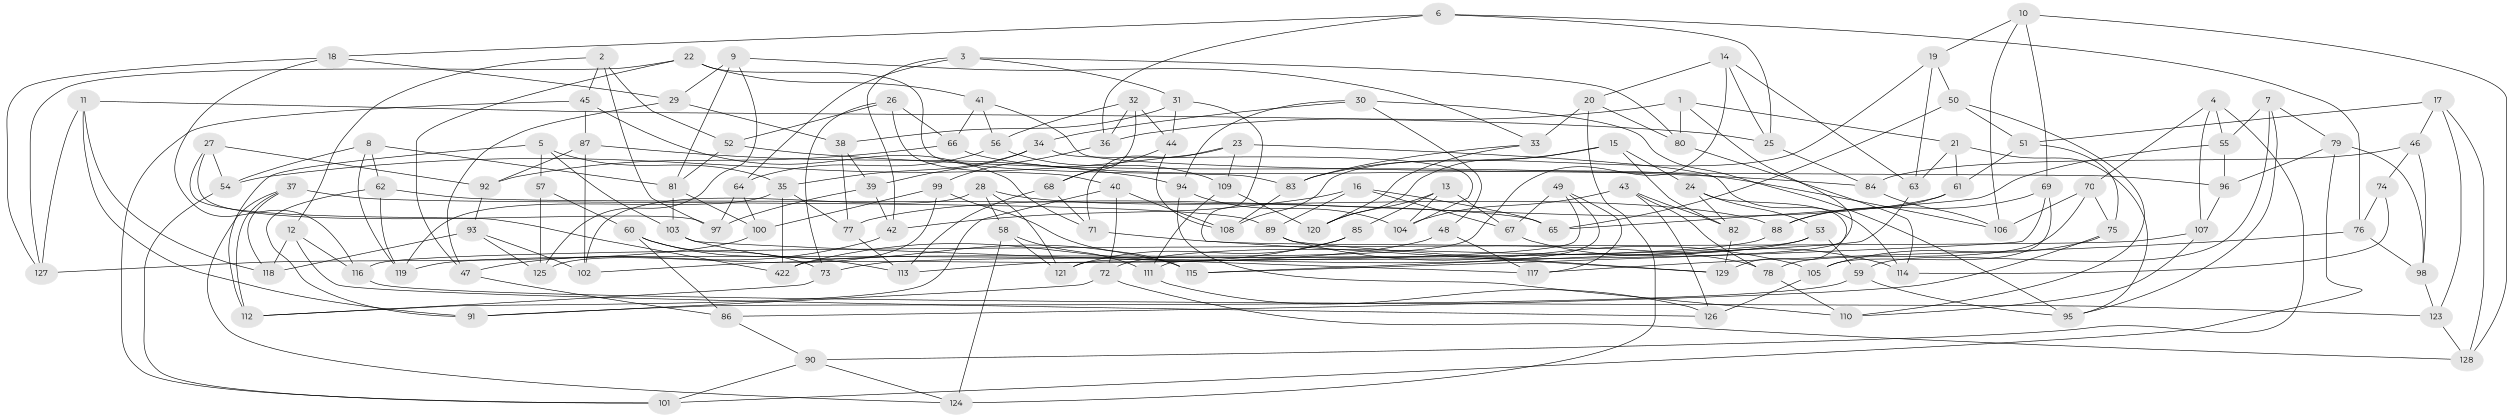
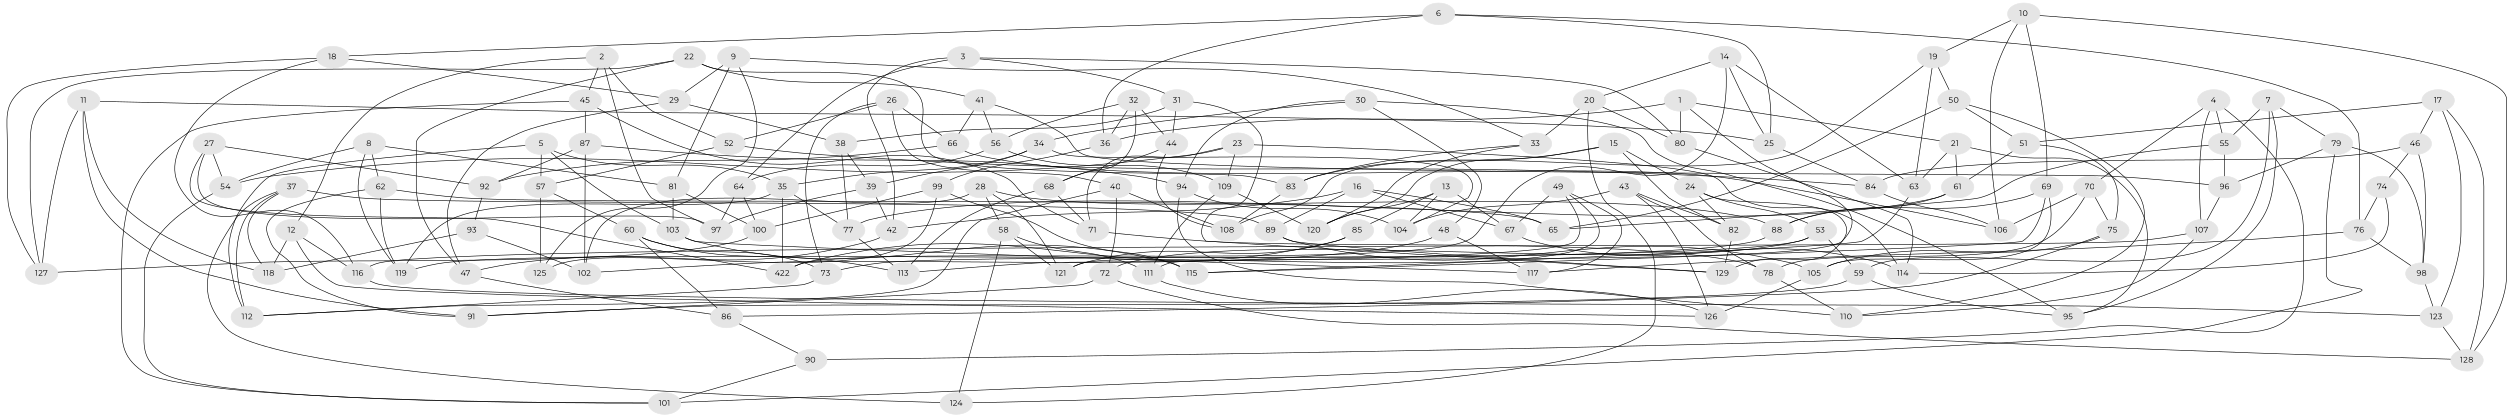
(696, 169) -> (619, 169)
(505, 251) -> none
(884, 382) -> none
